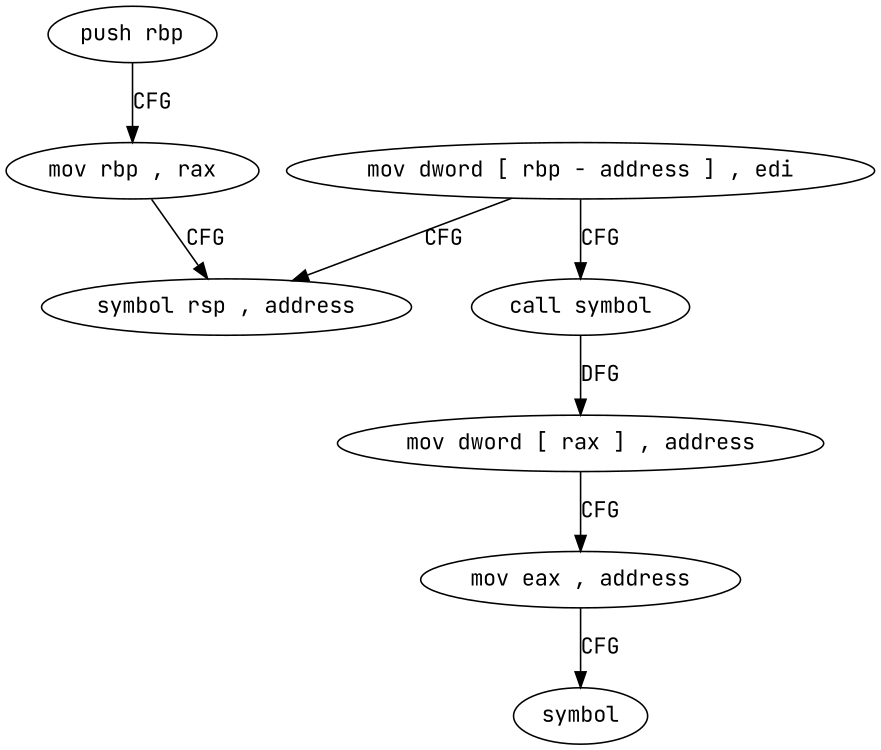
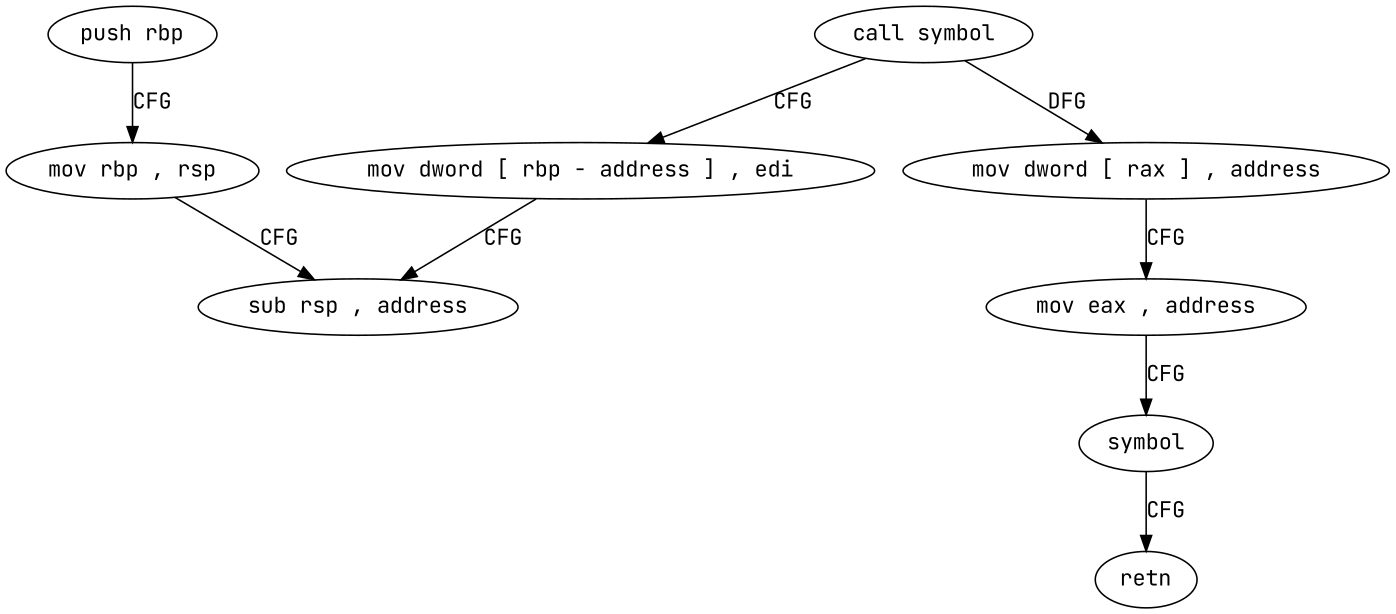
(133, 171) -> (133, 171)
(581, 231) -> (764, 98)
(227, 307) -> (358, 307)
none -> (1146, 580)
